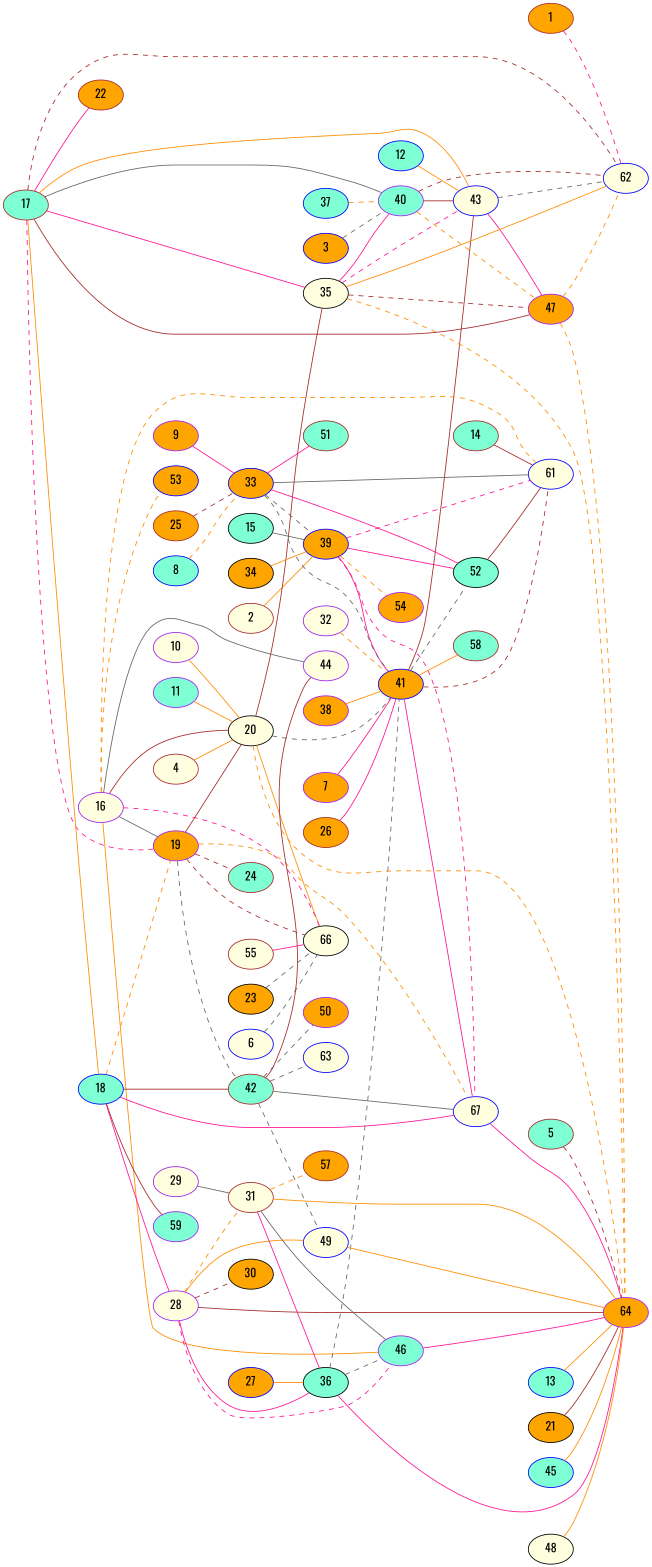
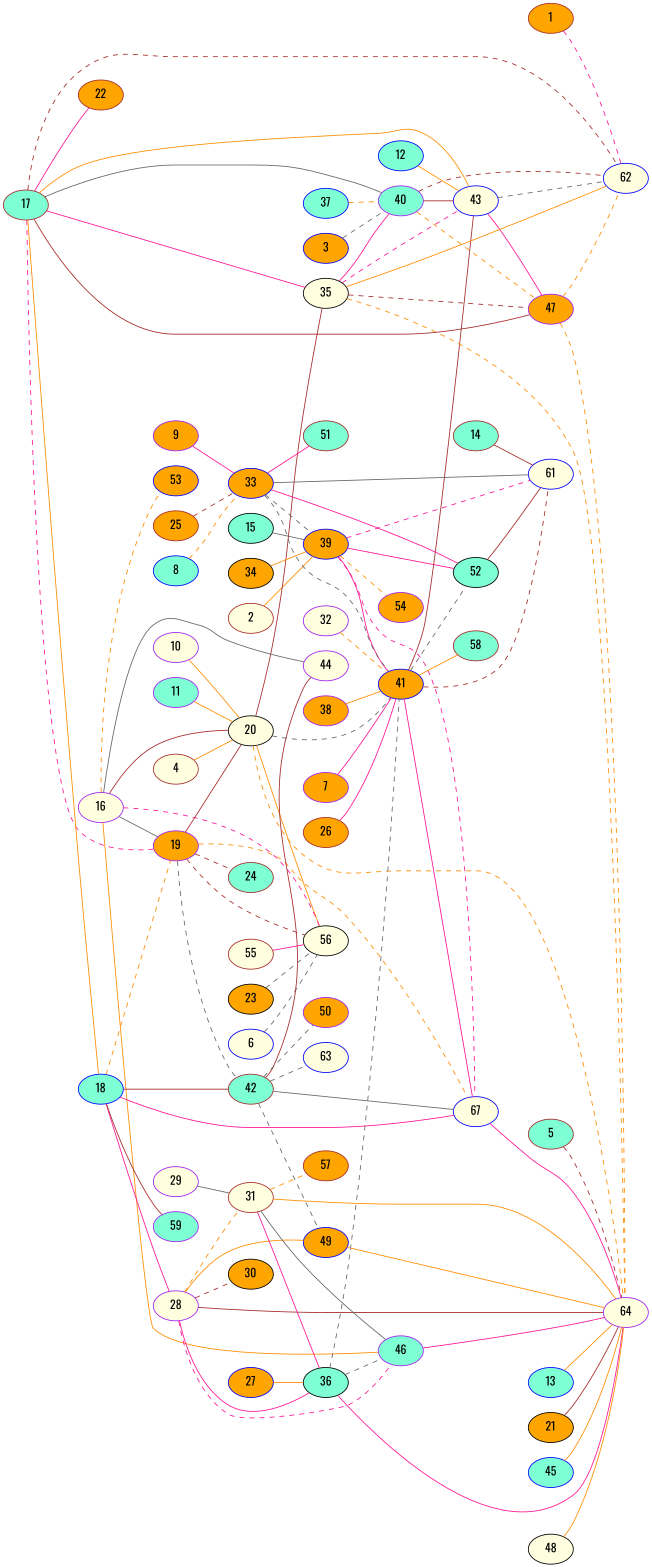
(165, 404) -> none
(326, 941) -> (326, 941)
(326, 1242) -> (326, 1242)
(626, 1312) -> (626, 1312)
